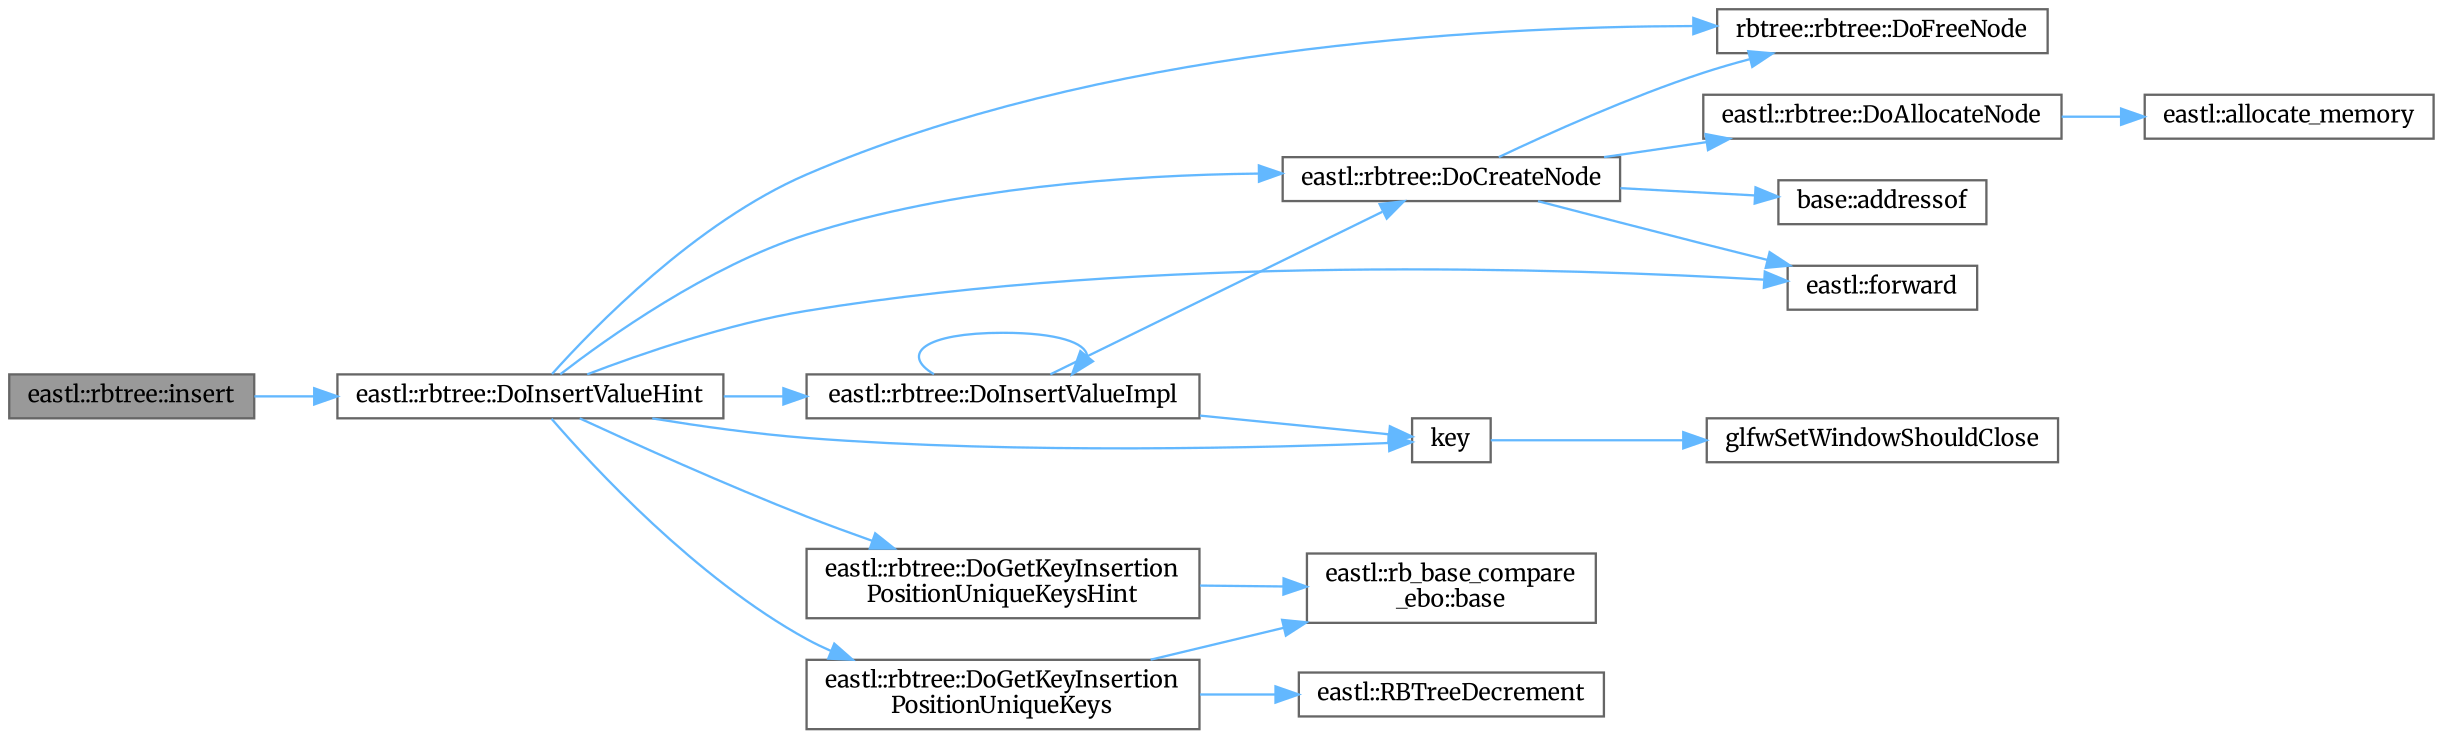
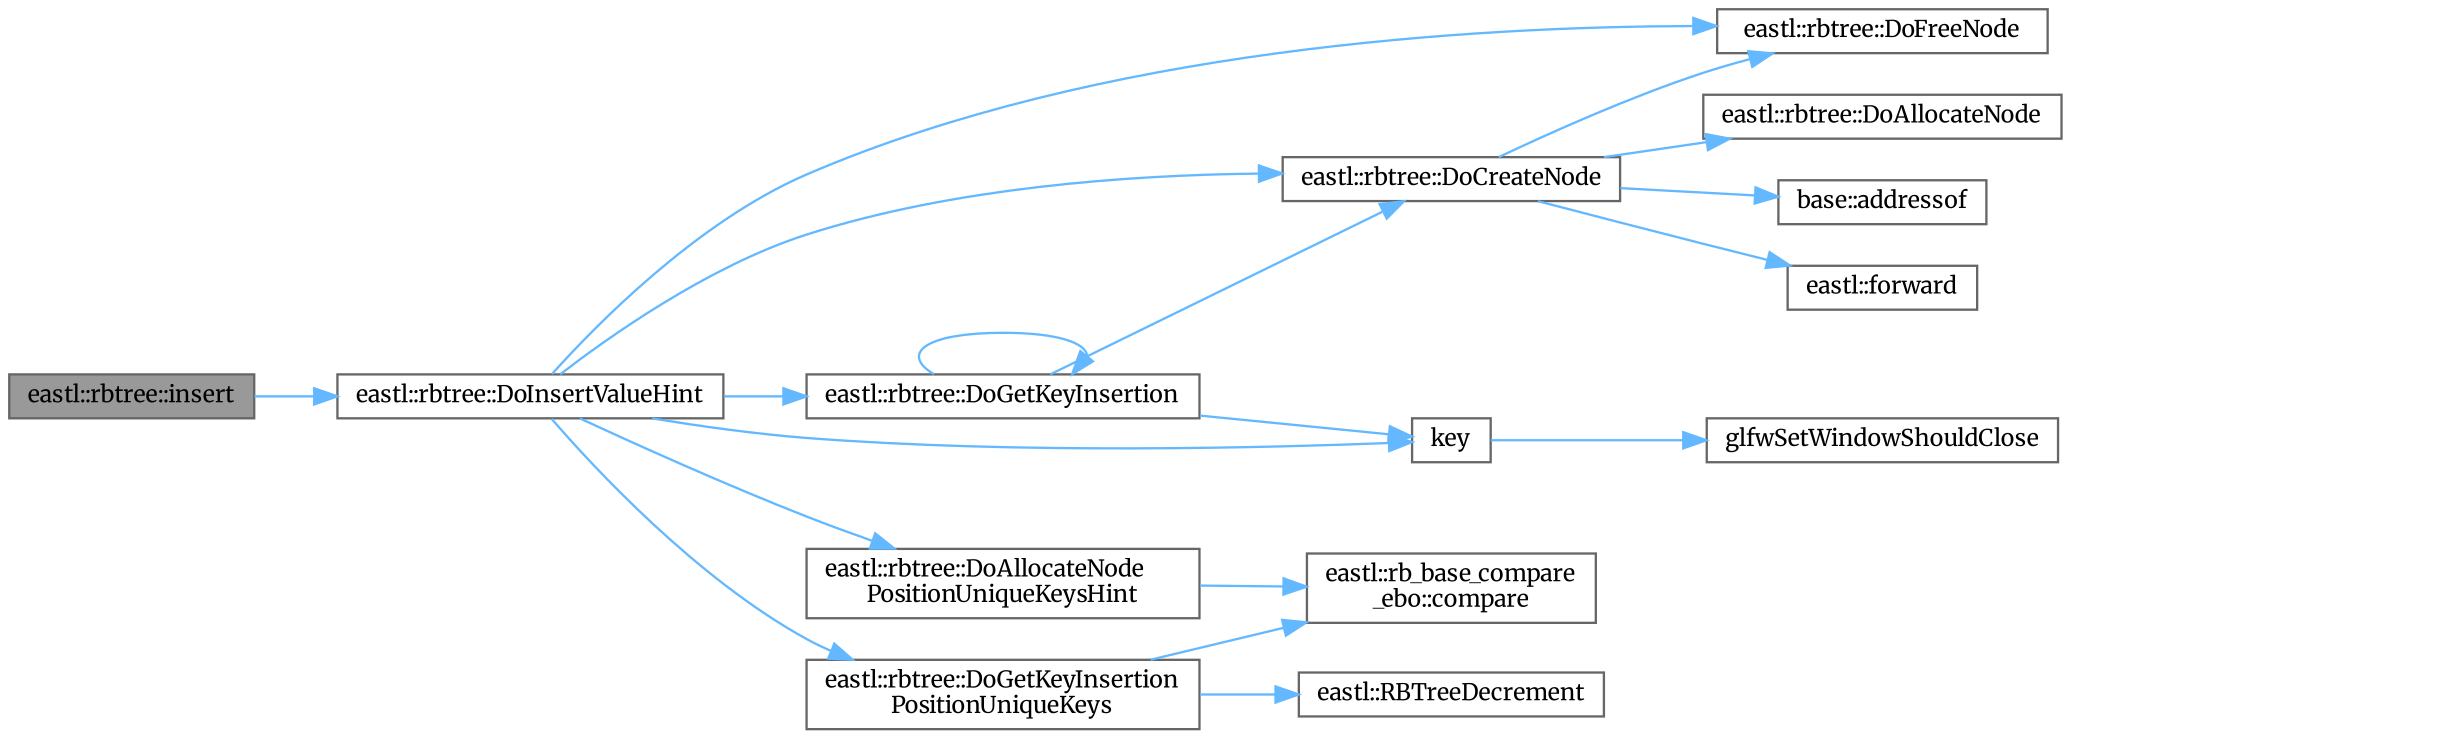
(1882, 31) -> (1882, 31)
(2289, 117) -> none
(1170, 275) -> none
(1003, 396) -> (1003, 396)
(1003, 584) -> (1003, 584)
(1451, 588) -> (1451, 588)
